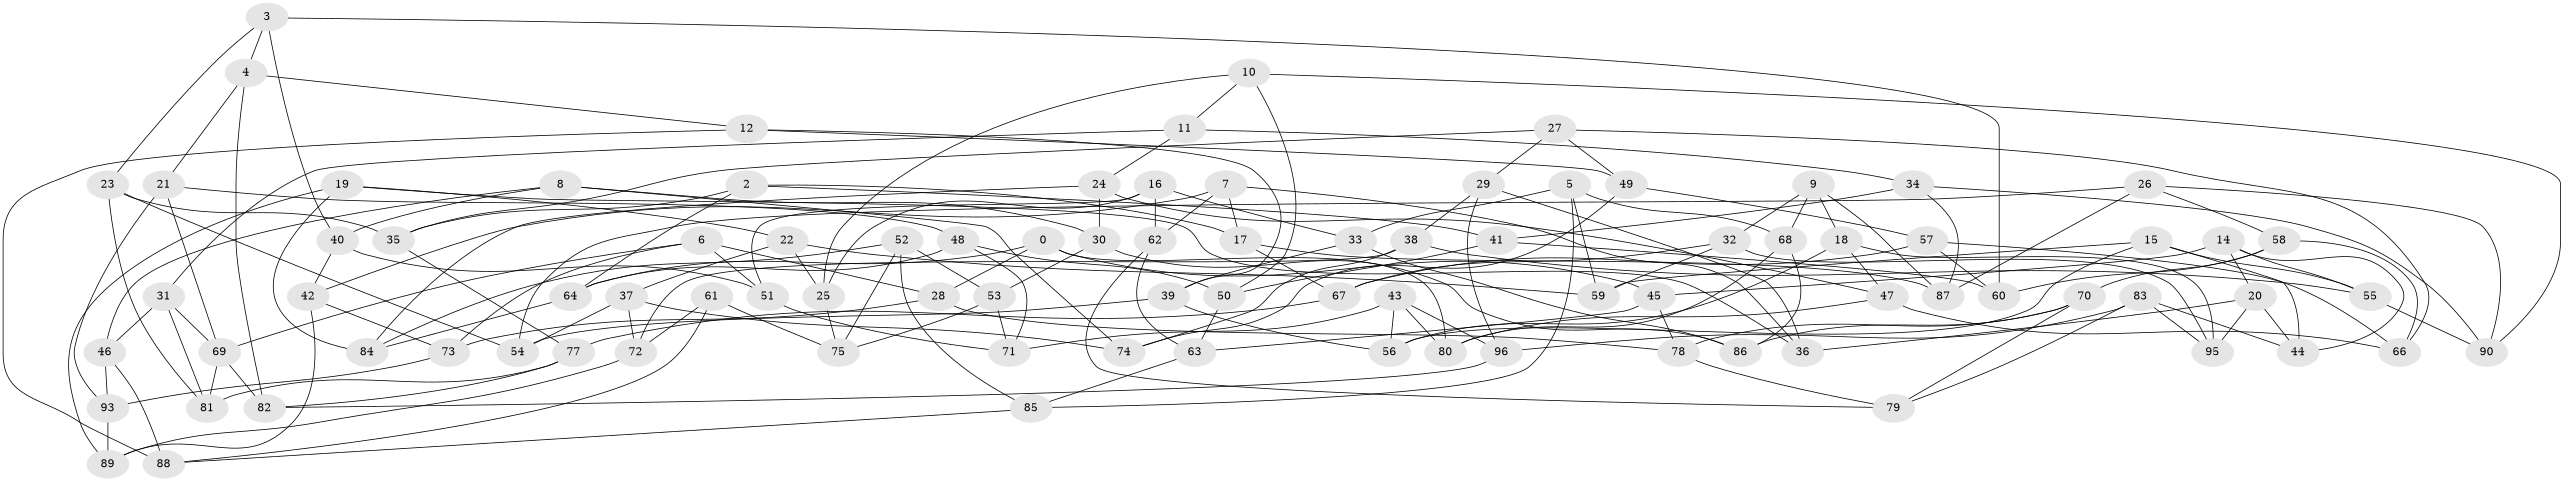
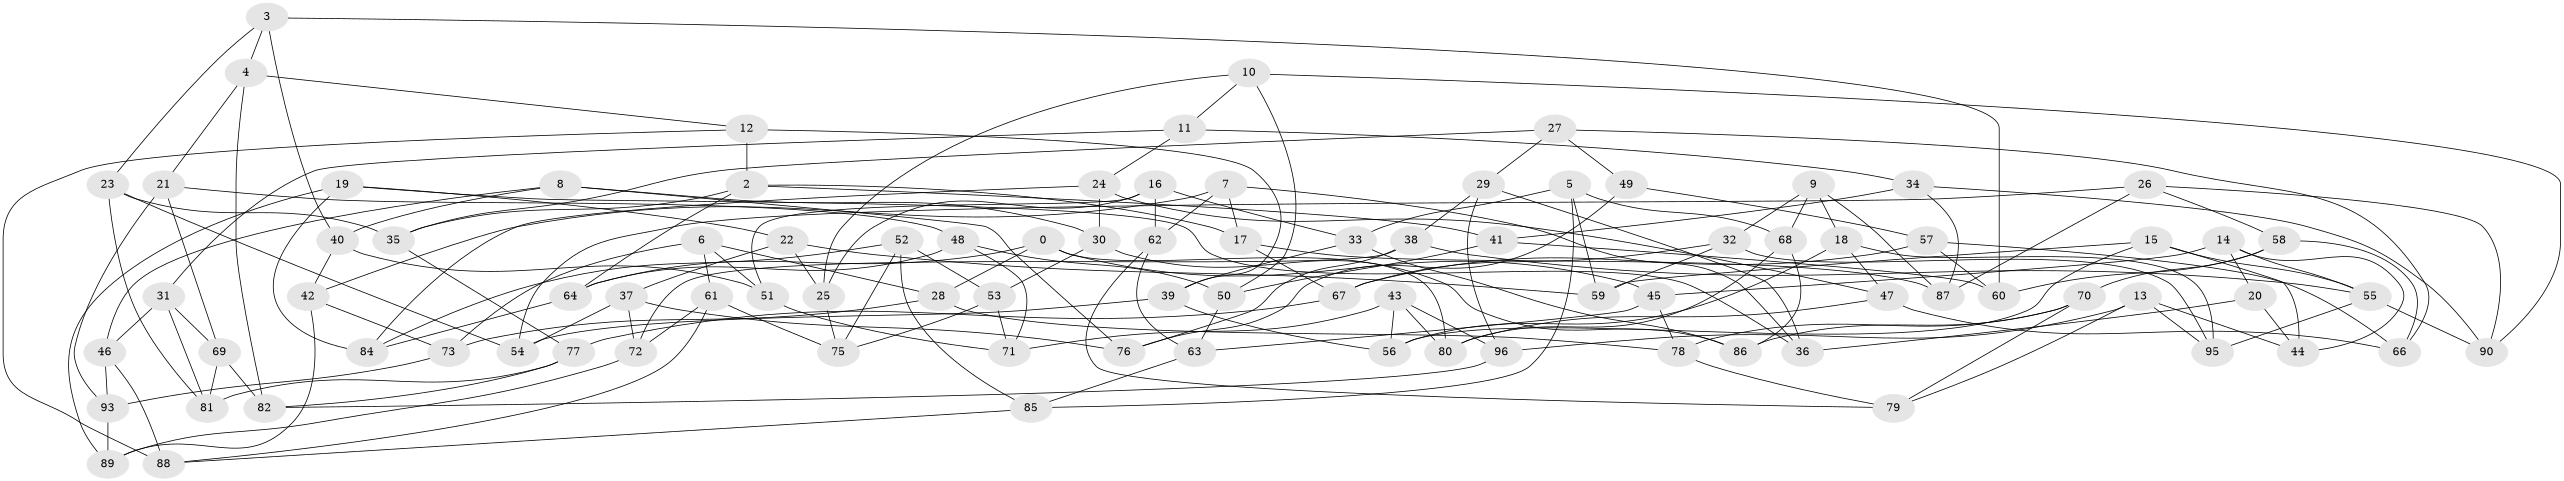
(1232, 149) -> (747, 157)
(468, 280) -> (707, 269)
(2141, 297) -> (2141, 297)
(2234, 325) -> (2291, 325)
(1124, 352) -> (1124, 352)
